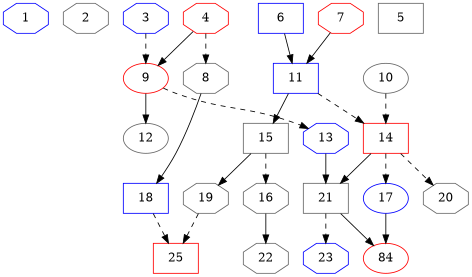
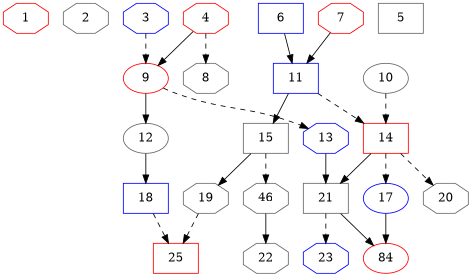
(26, 18) -> (26, 18)
(184, 136) -> (146, 164)
(266, 198) -> (266, 198)
